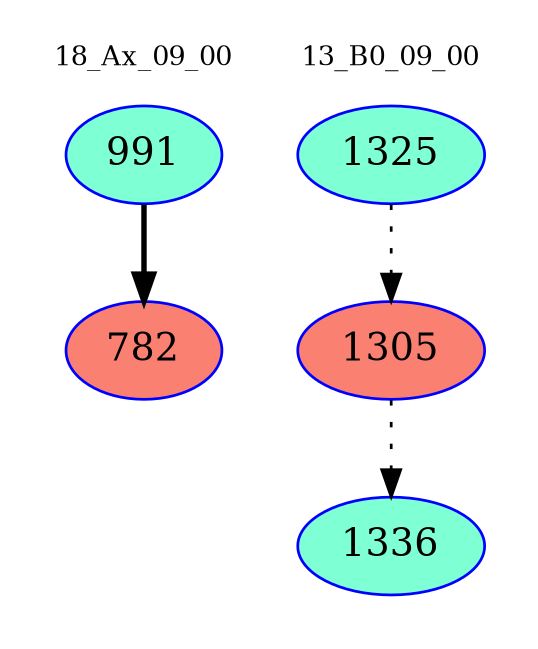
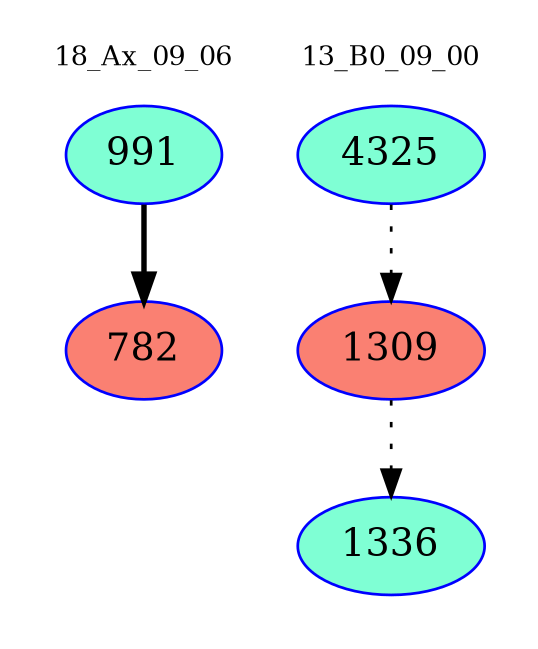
(144, 58) -> (144, 58)
(391, 155) -> (391, 155)
(391, 350) -> (391, 350)
